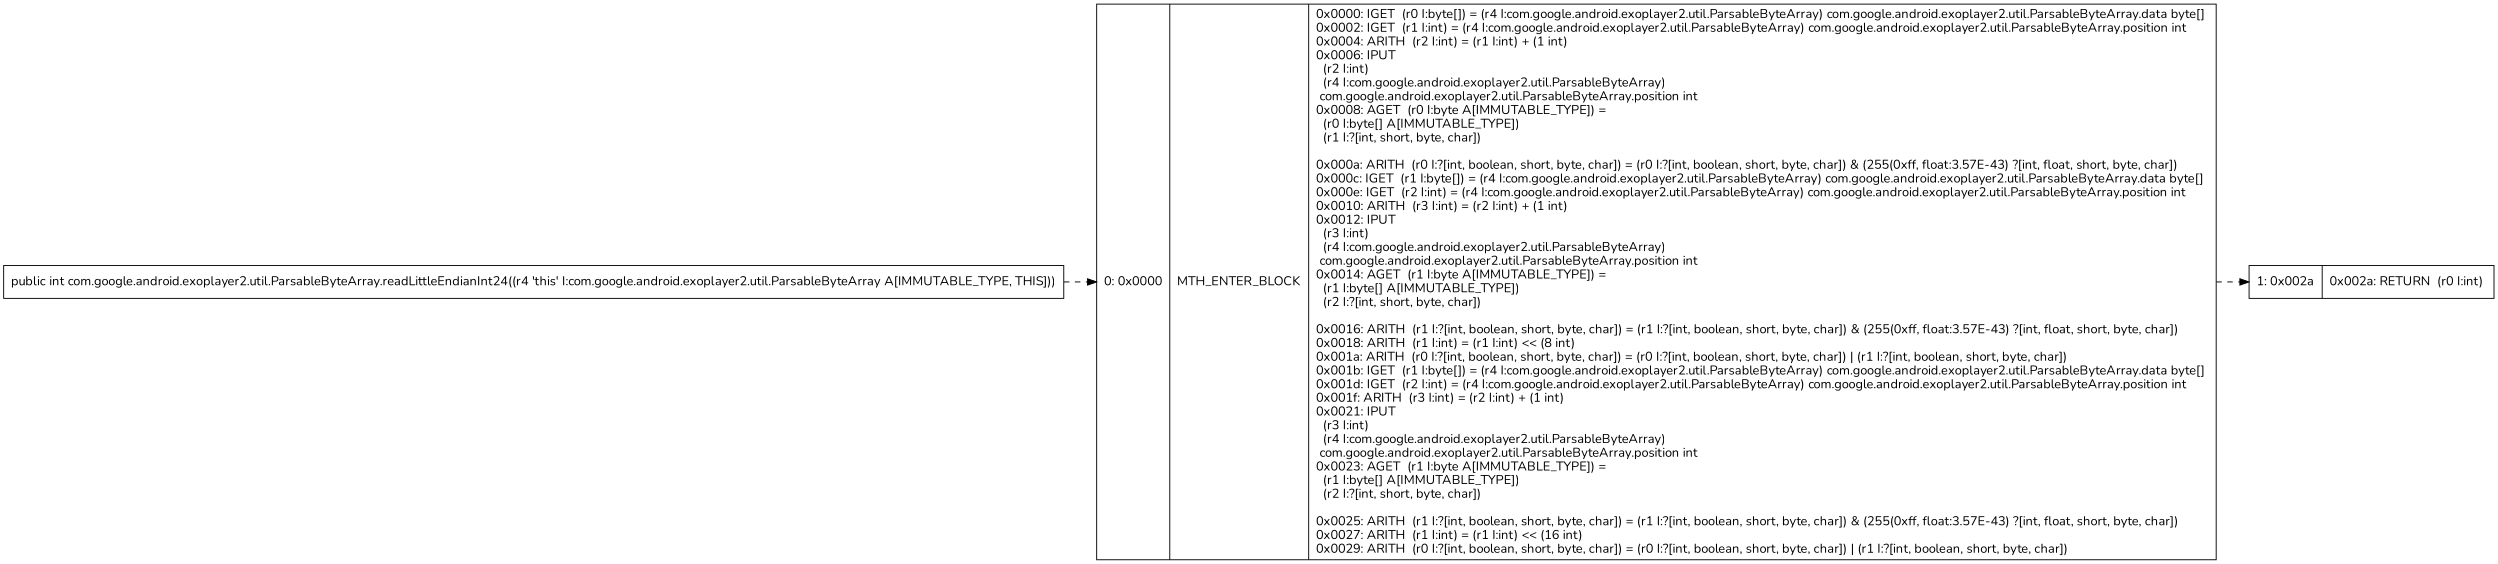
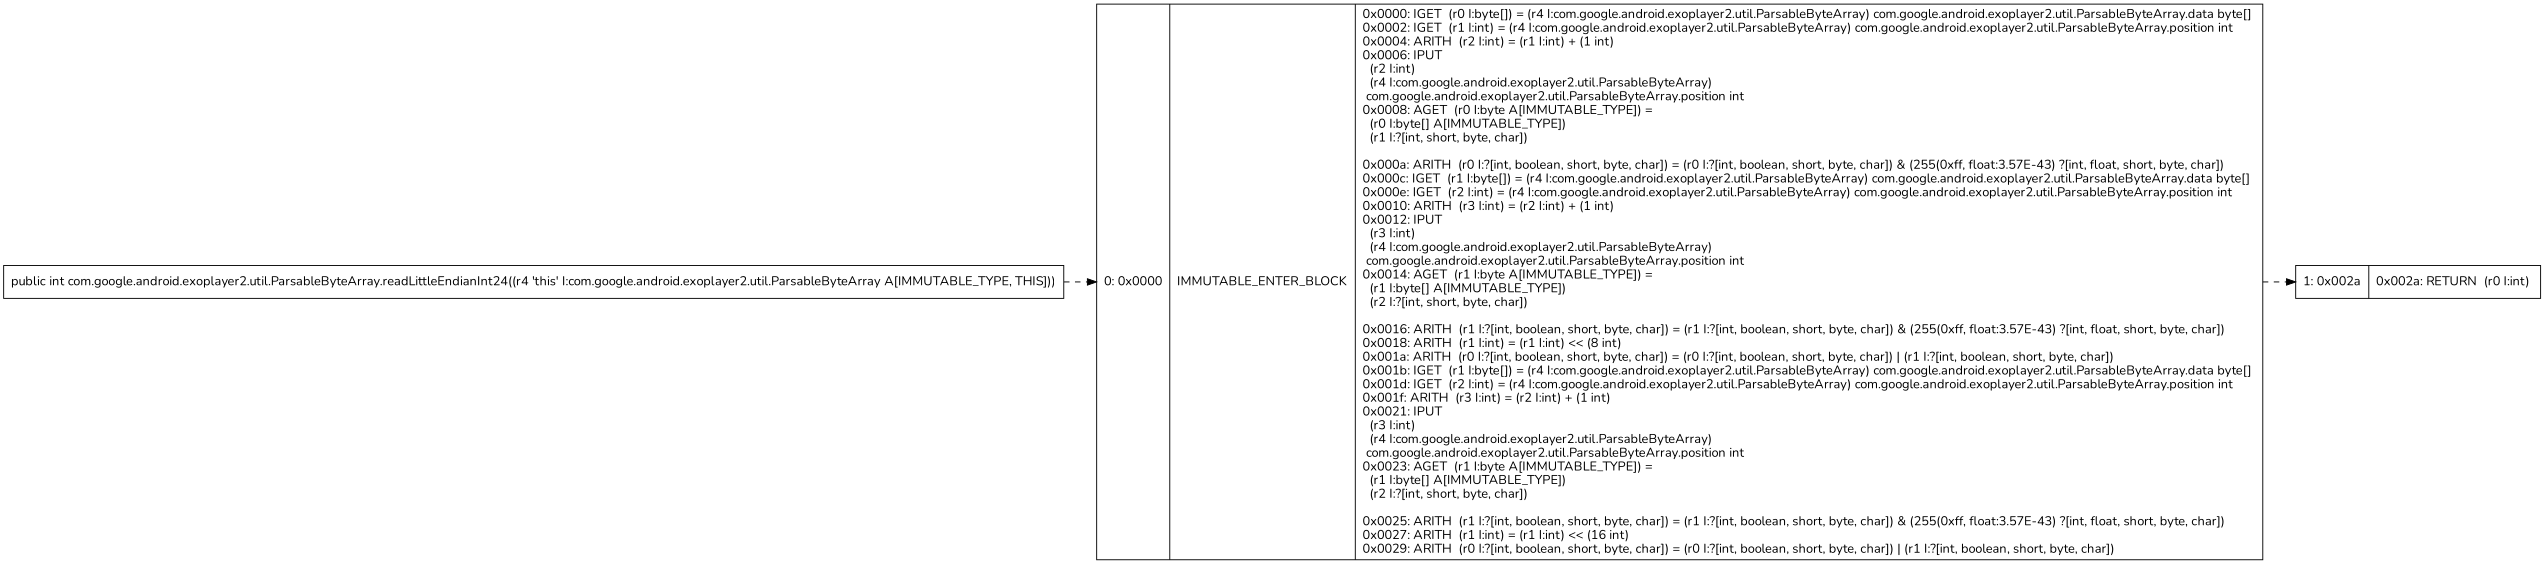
(1239, 281) -> (1263, 281)
